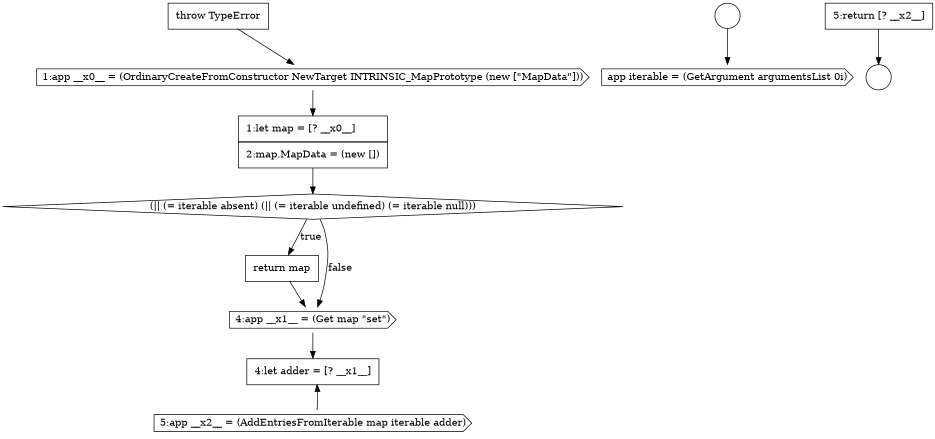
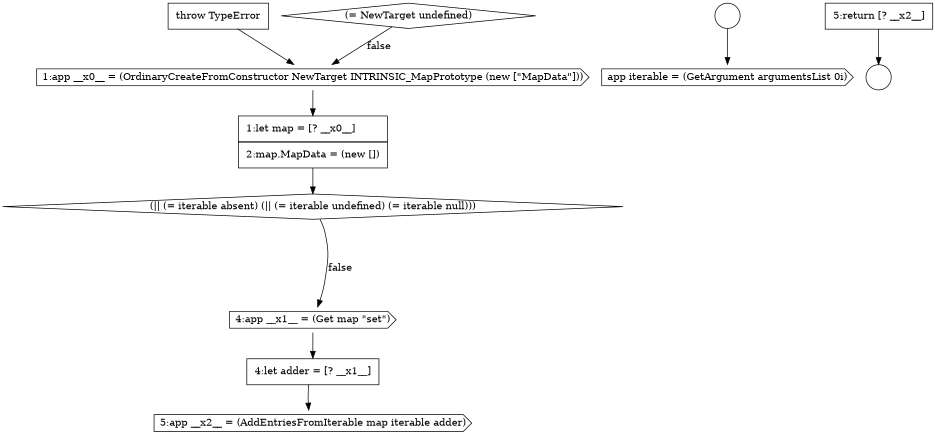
none -> (408, 16)
(282, 268) -> none
(318, 401) -> (308, 394)
